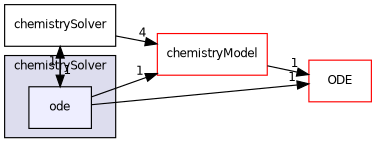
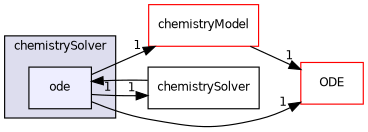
(131, 39) -> none
